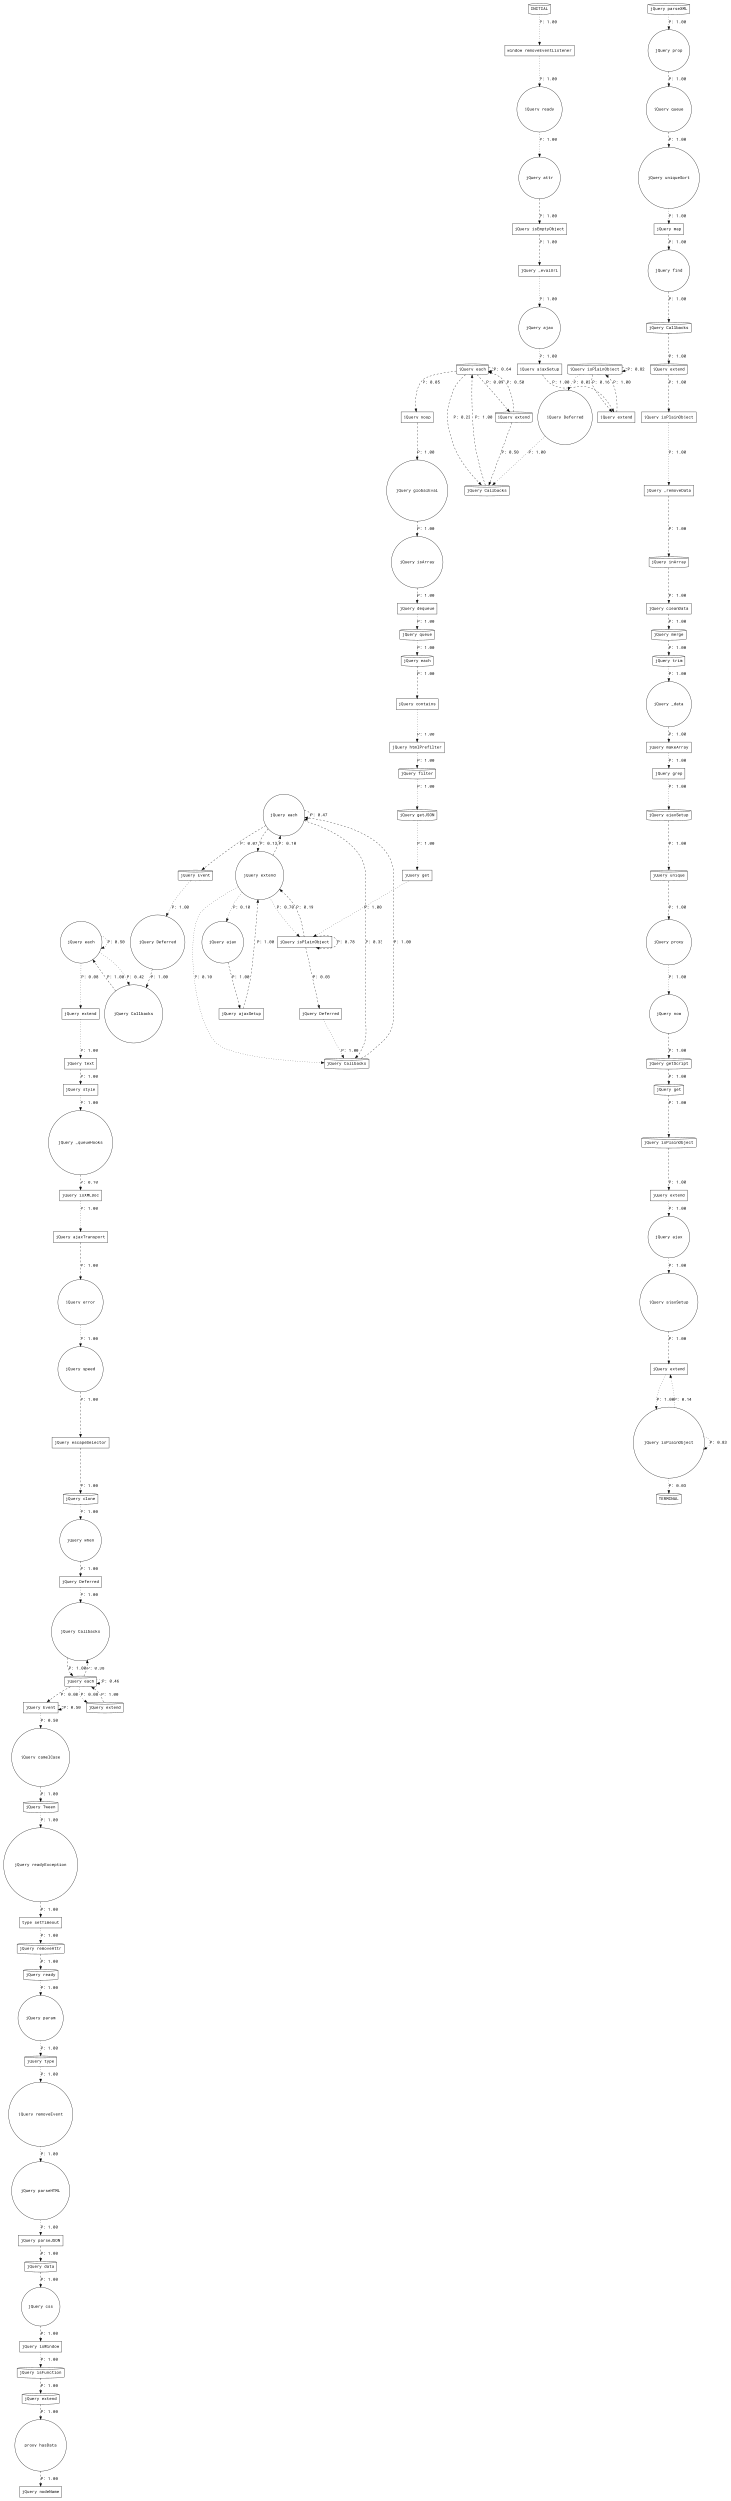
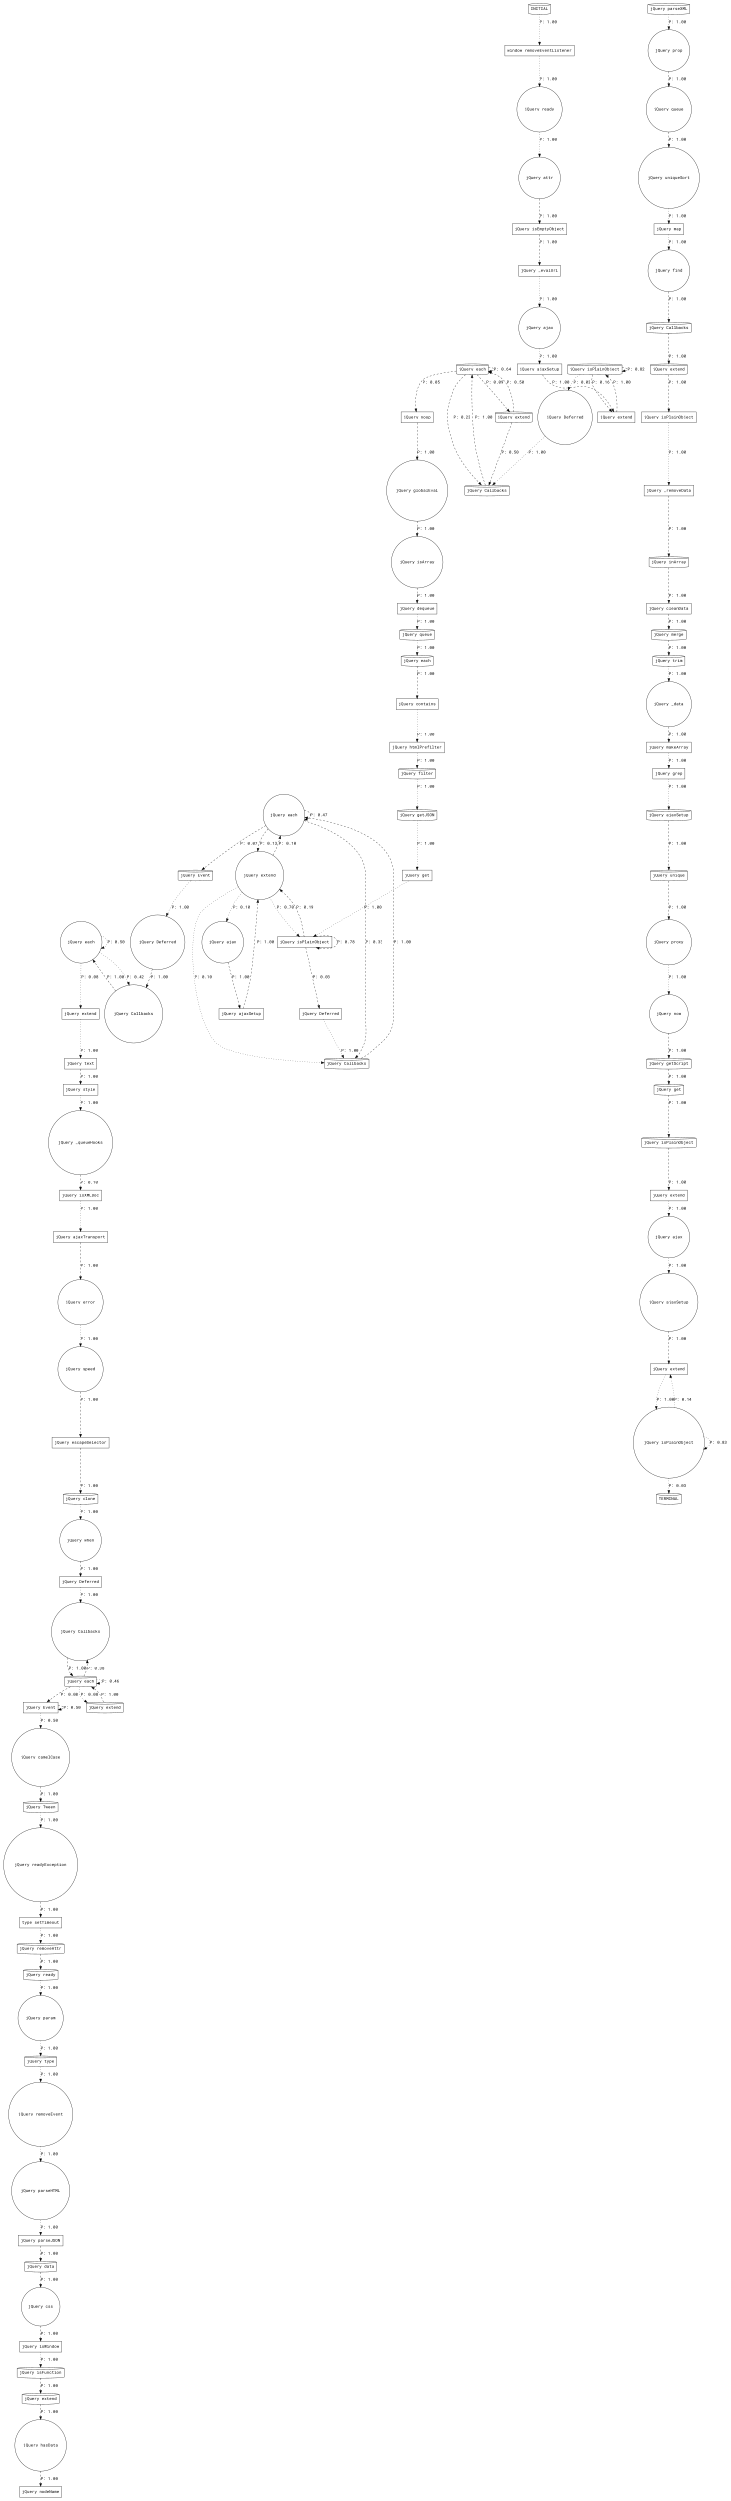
(669, 241) -> (669, 241)
(41, 2445) -> (41, 2445)
